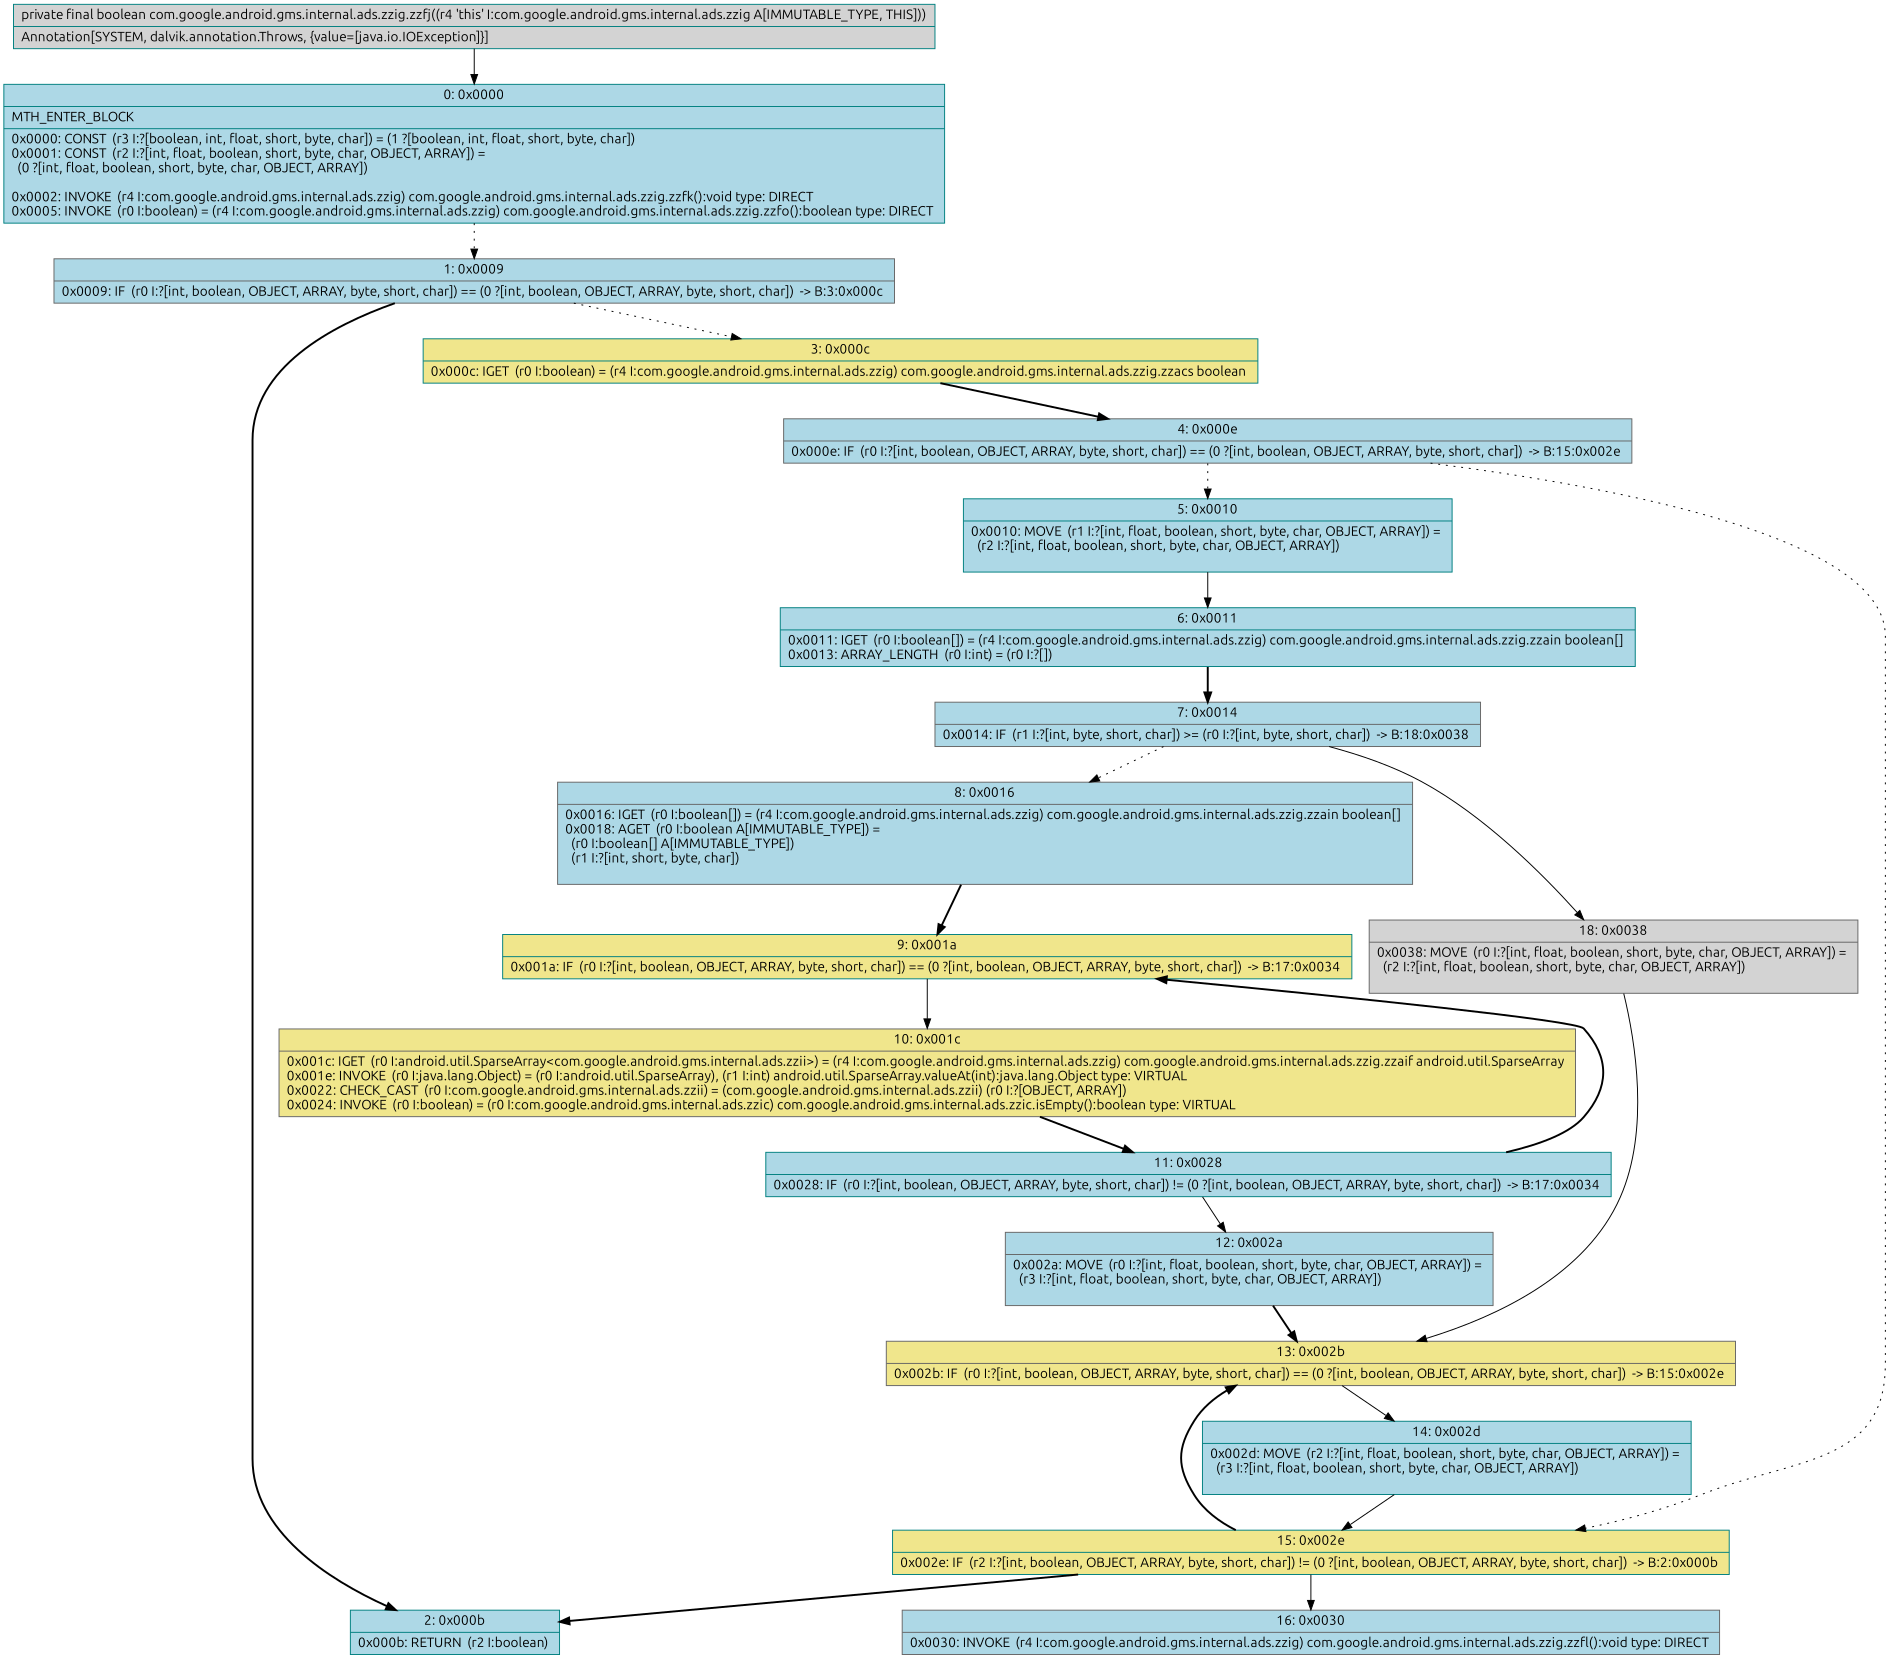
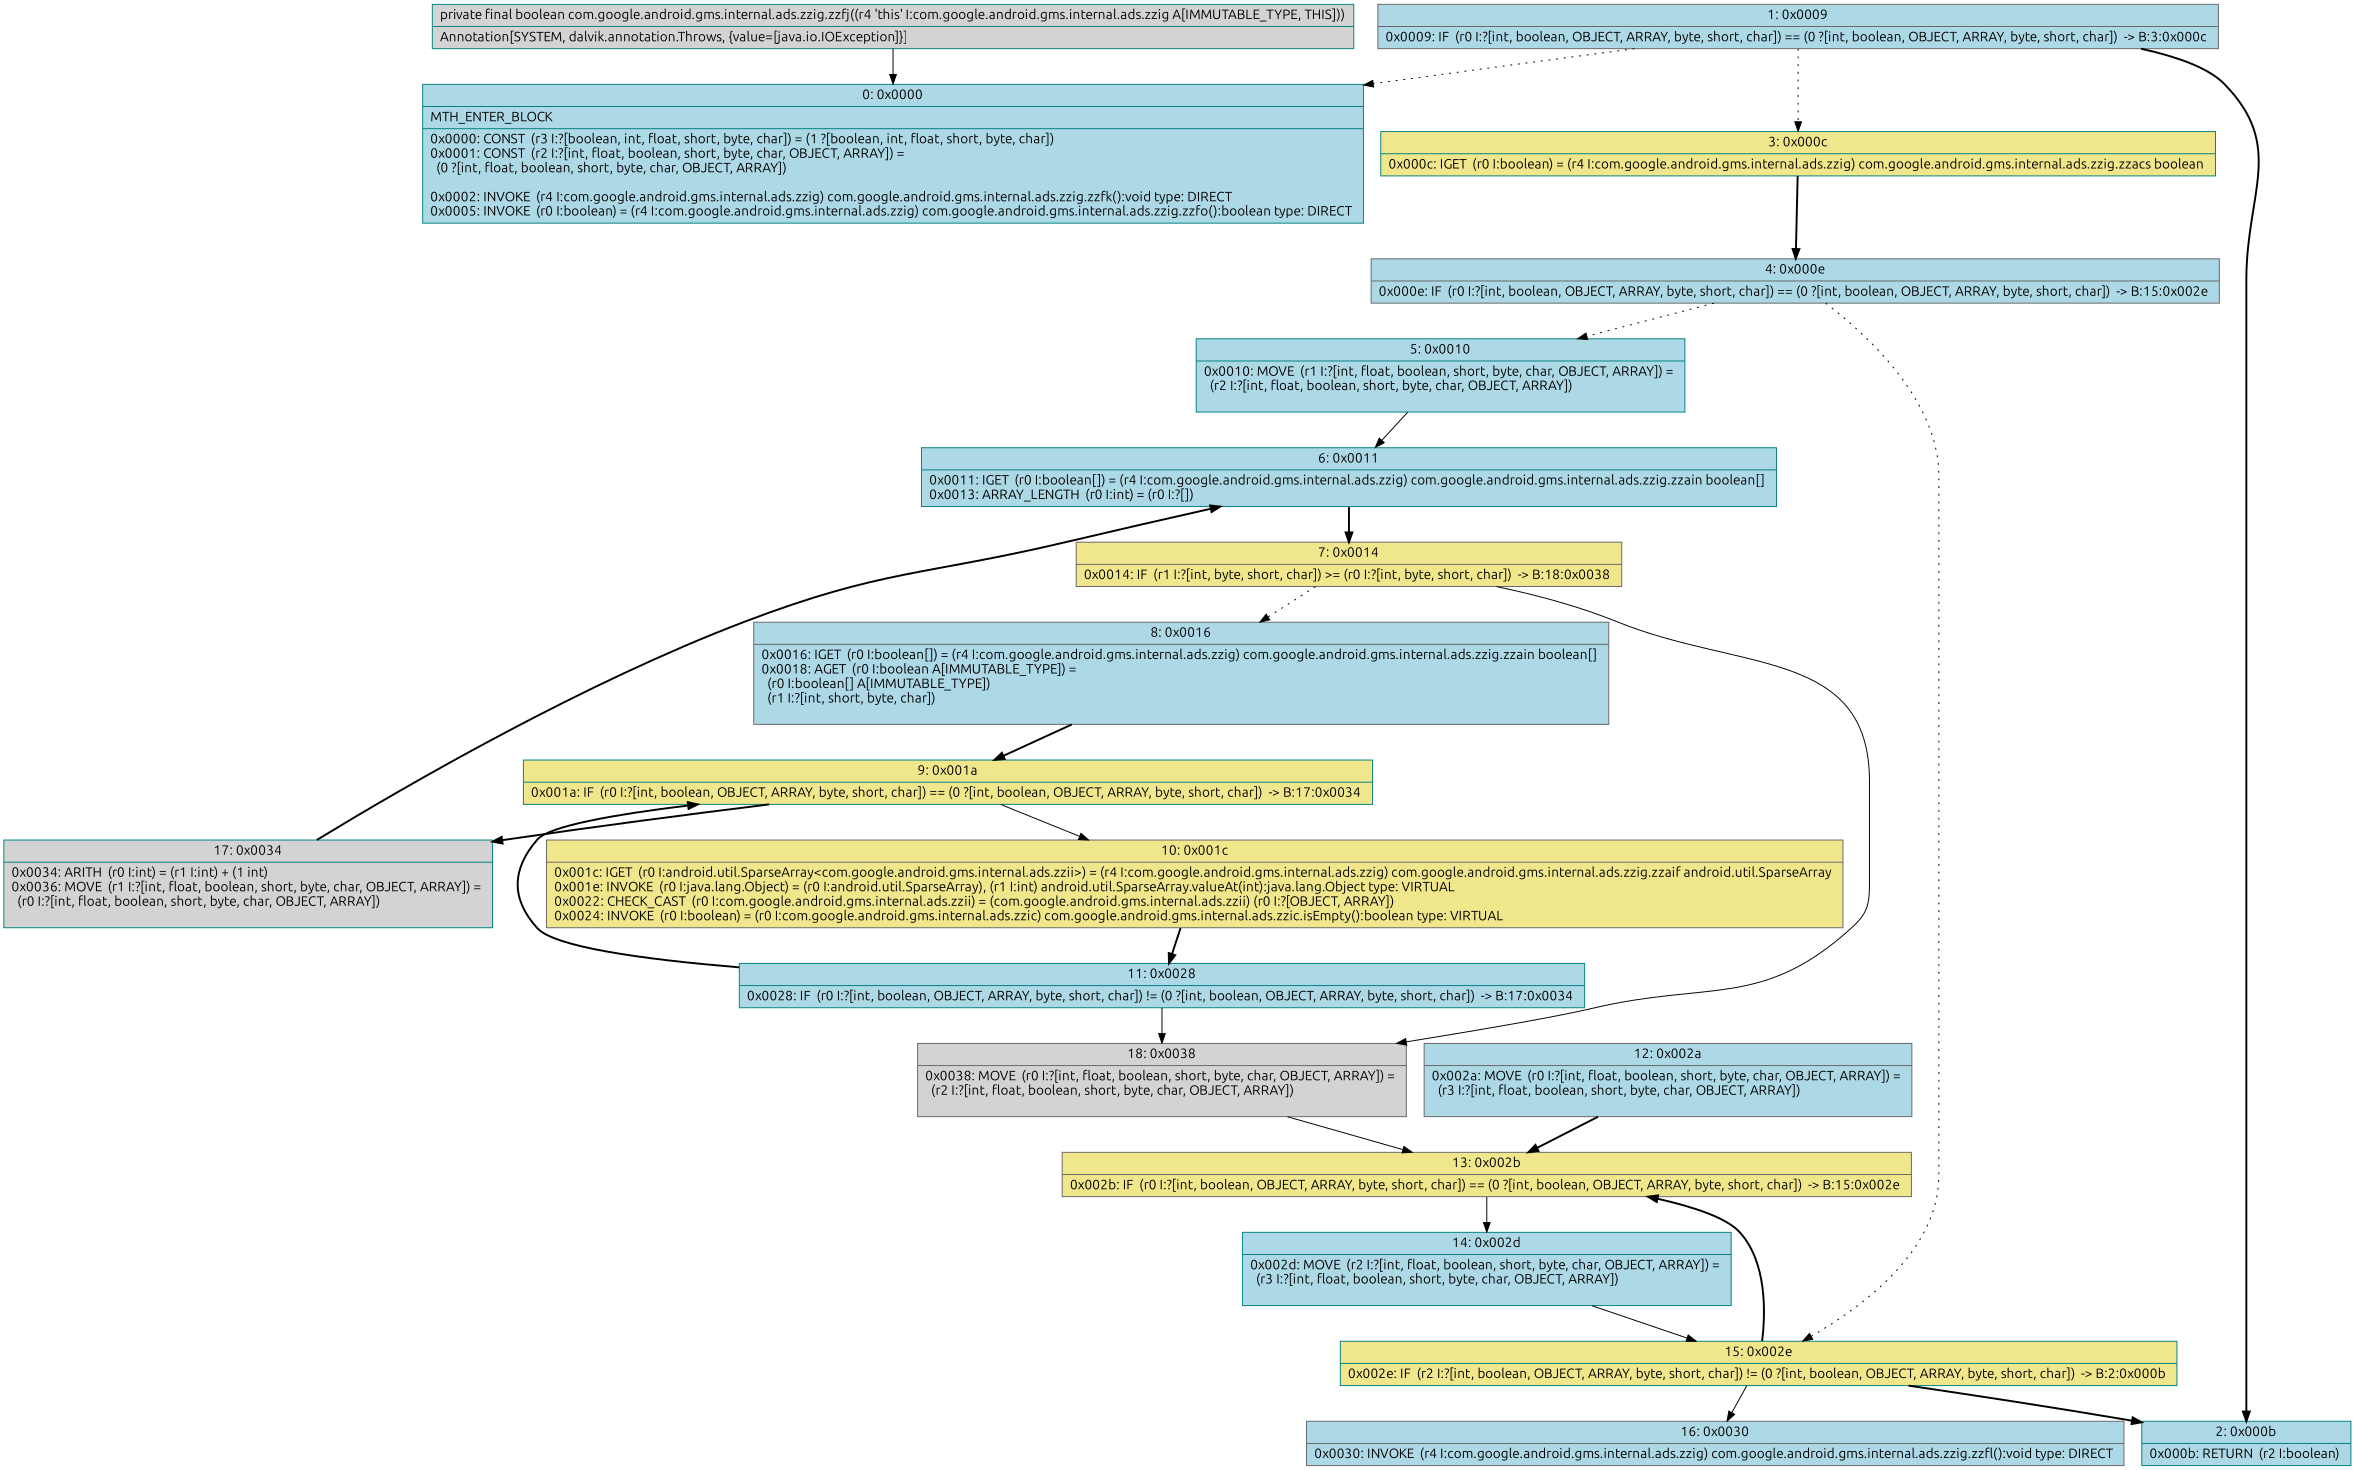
(474, 236) -> (1504, 66)
(1208, 724) -> (1349, 564)
none -> (248, 884)
(1211, 1210) -> (1162, 1021)
